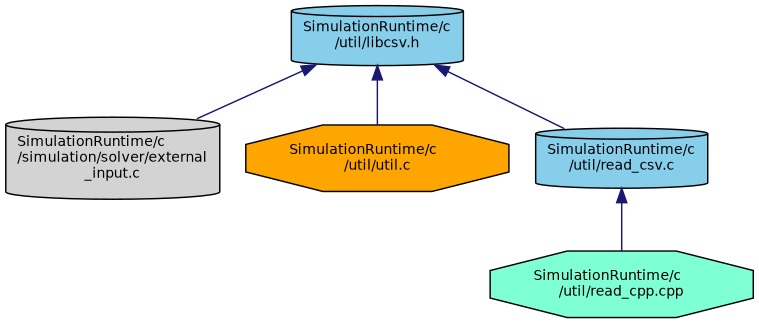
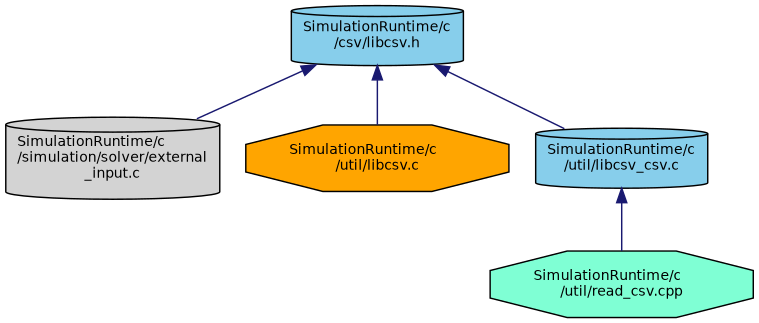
(377, 36) -> (377, 36)
(377, 158) -> (377, 158)
(622, 158) -> (622, 158)
(622, 284) -> (622, 284)
